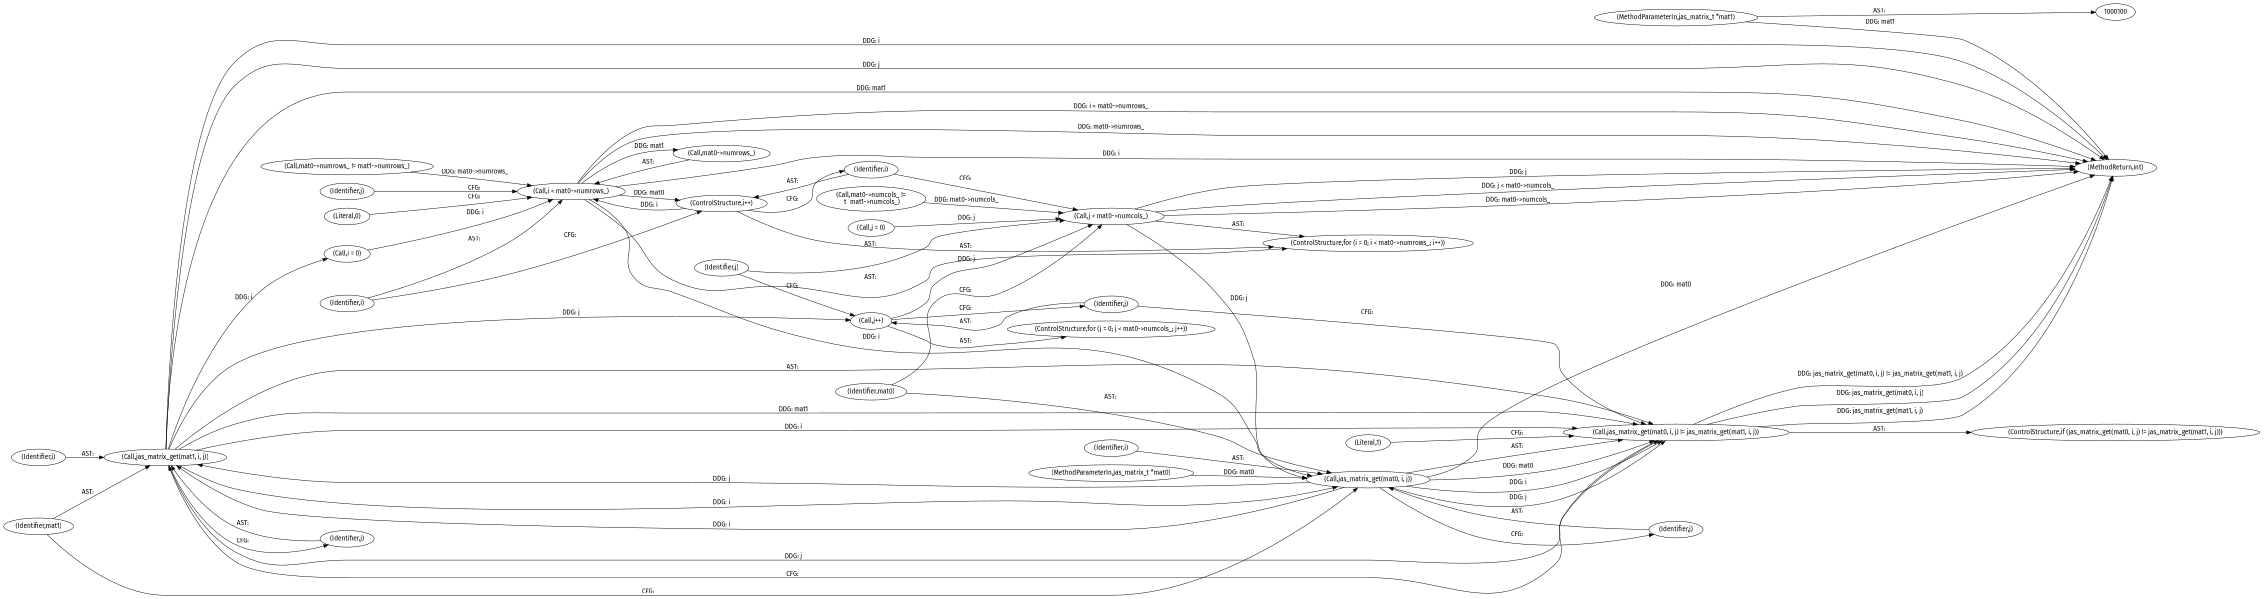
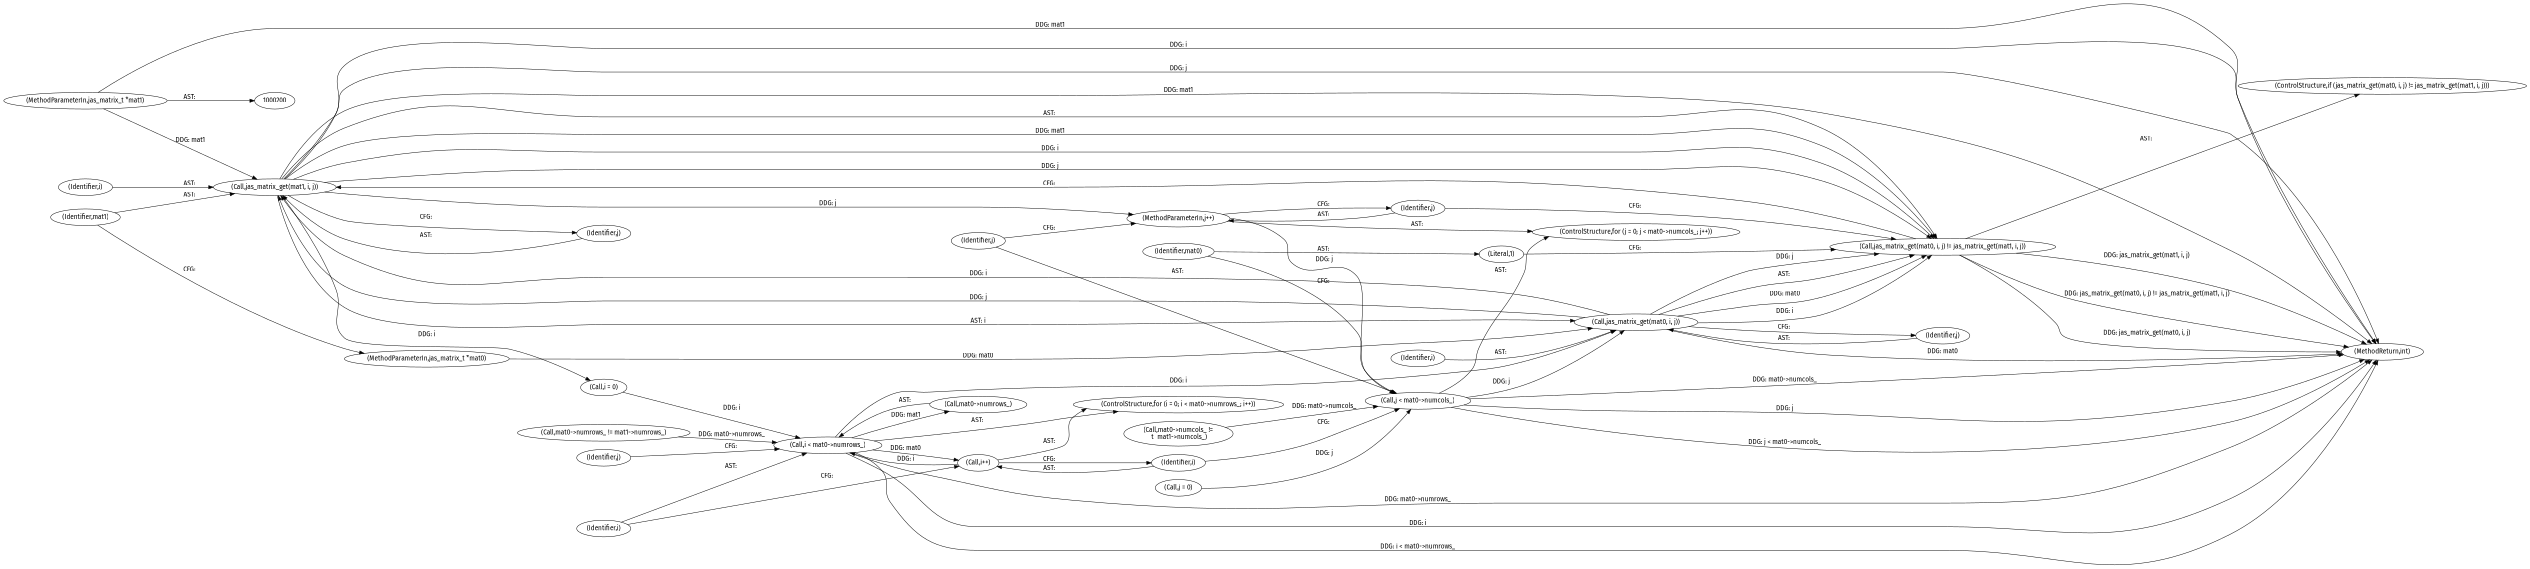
(2116, 12) -> (275, 101)
none -> (178, 143)
(722, 203) -> (978, 463)
(347, 216) -> none
(1228, 229) -> (1493, 323)
(871, 321) -> (1178, 219)
(1131, 417) -> (1344, 253)
(722, 503) -> (978, 321)
(705, 595) -> (224, 298)
